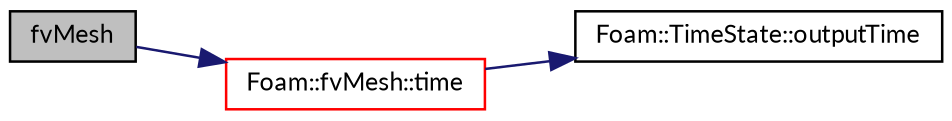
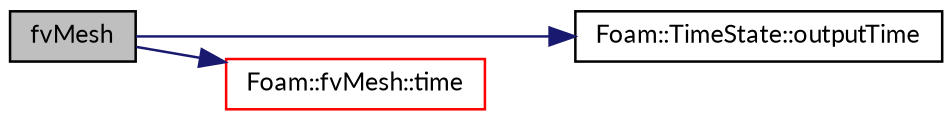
(518, 65) -> (343, 36)
